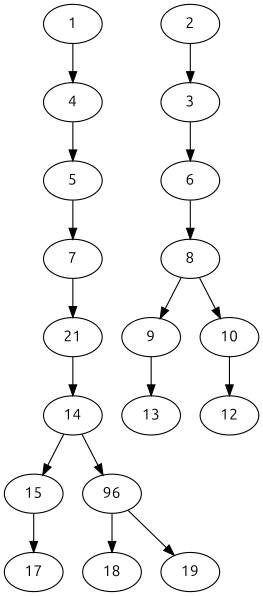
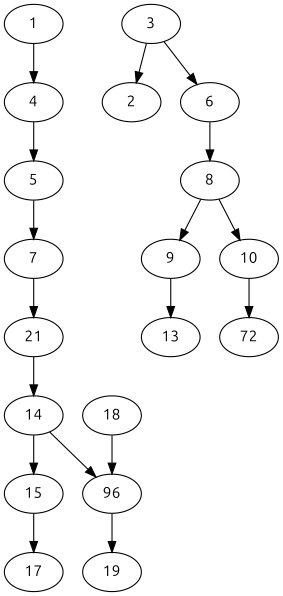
(190, 58) -> (143, 58)
(229, 415) -> (249, 337)
(112, 528) -> (112, 449)
